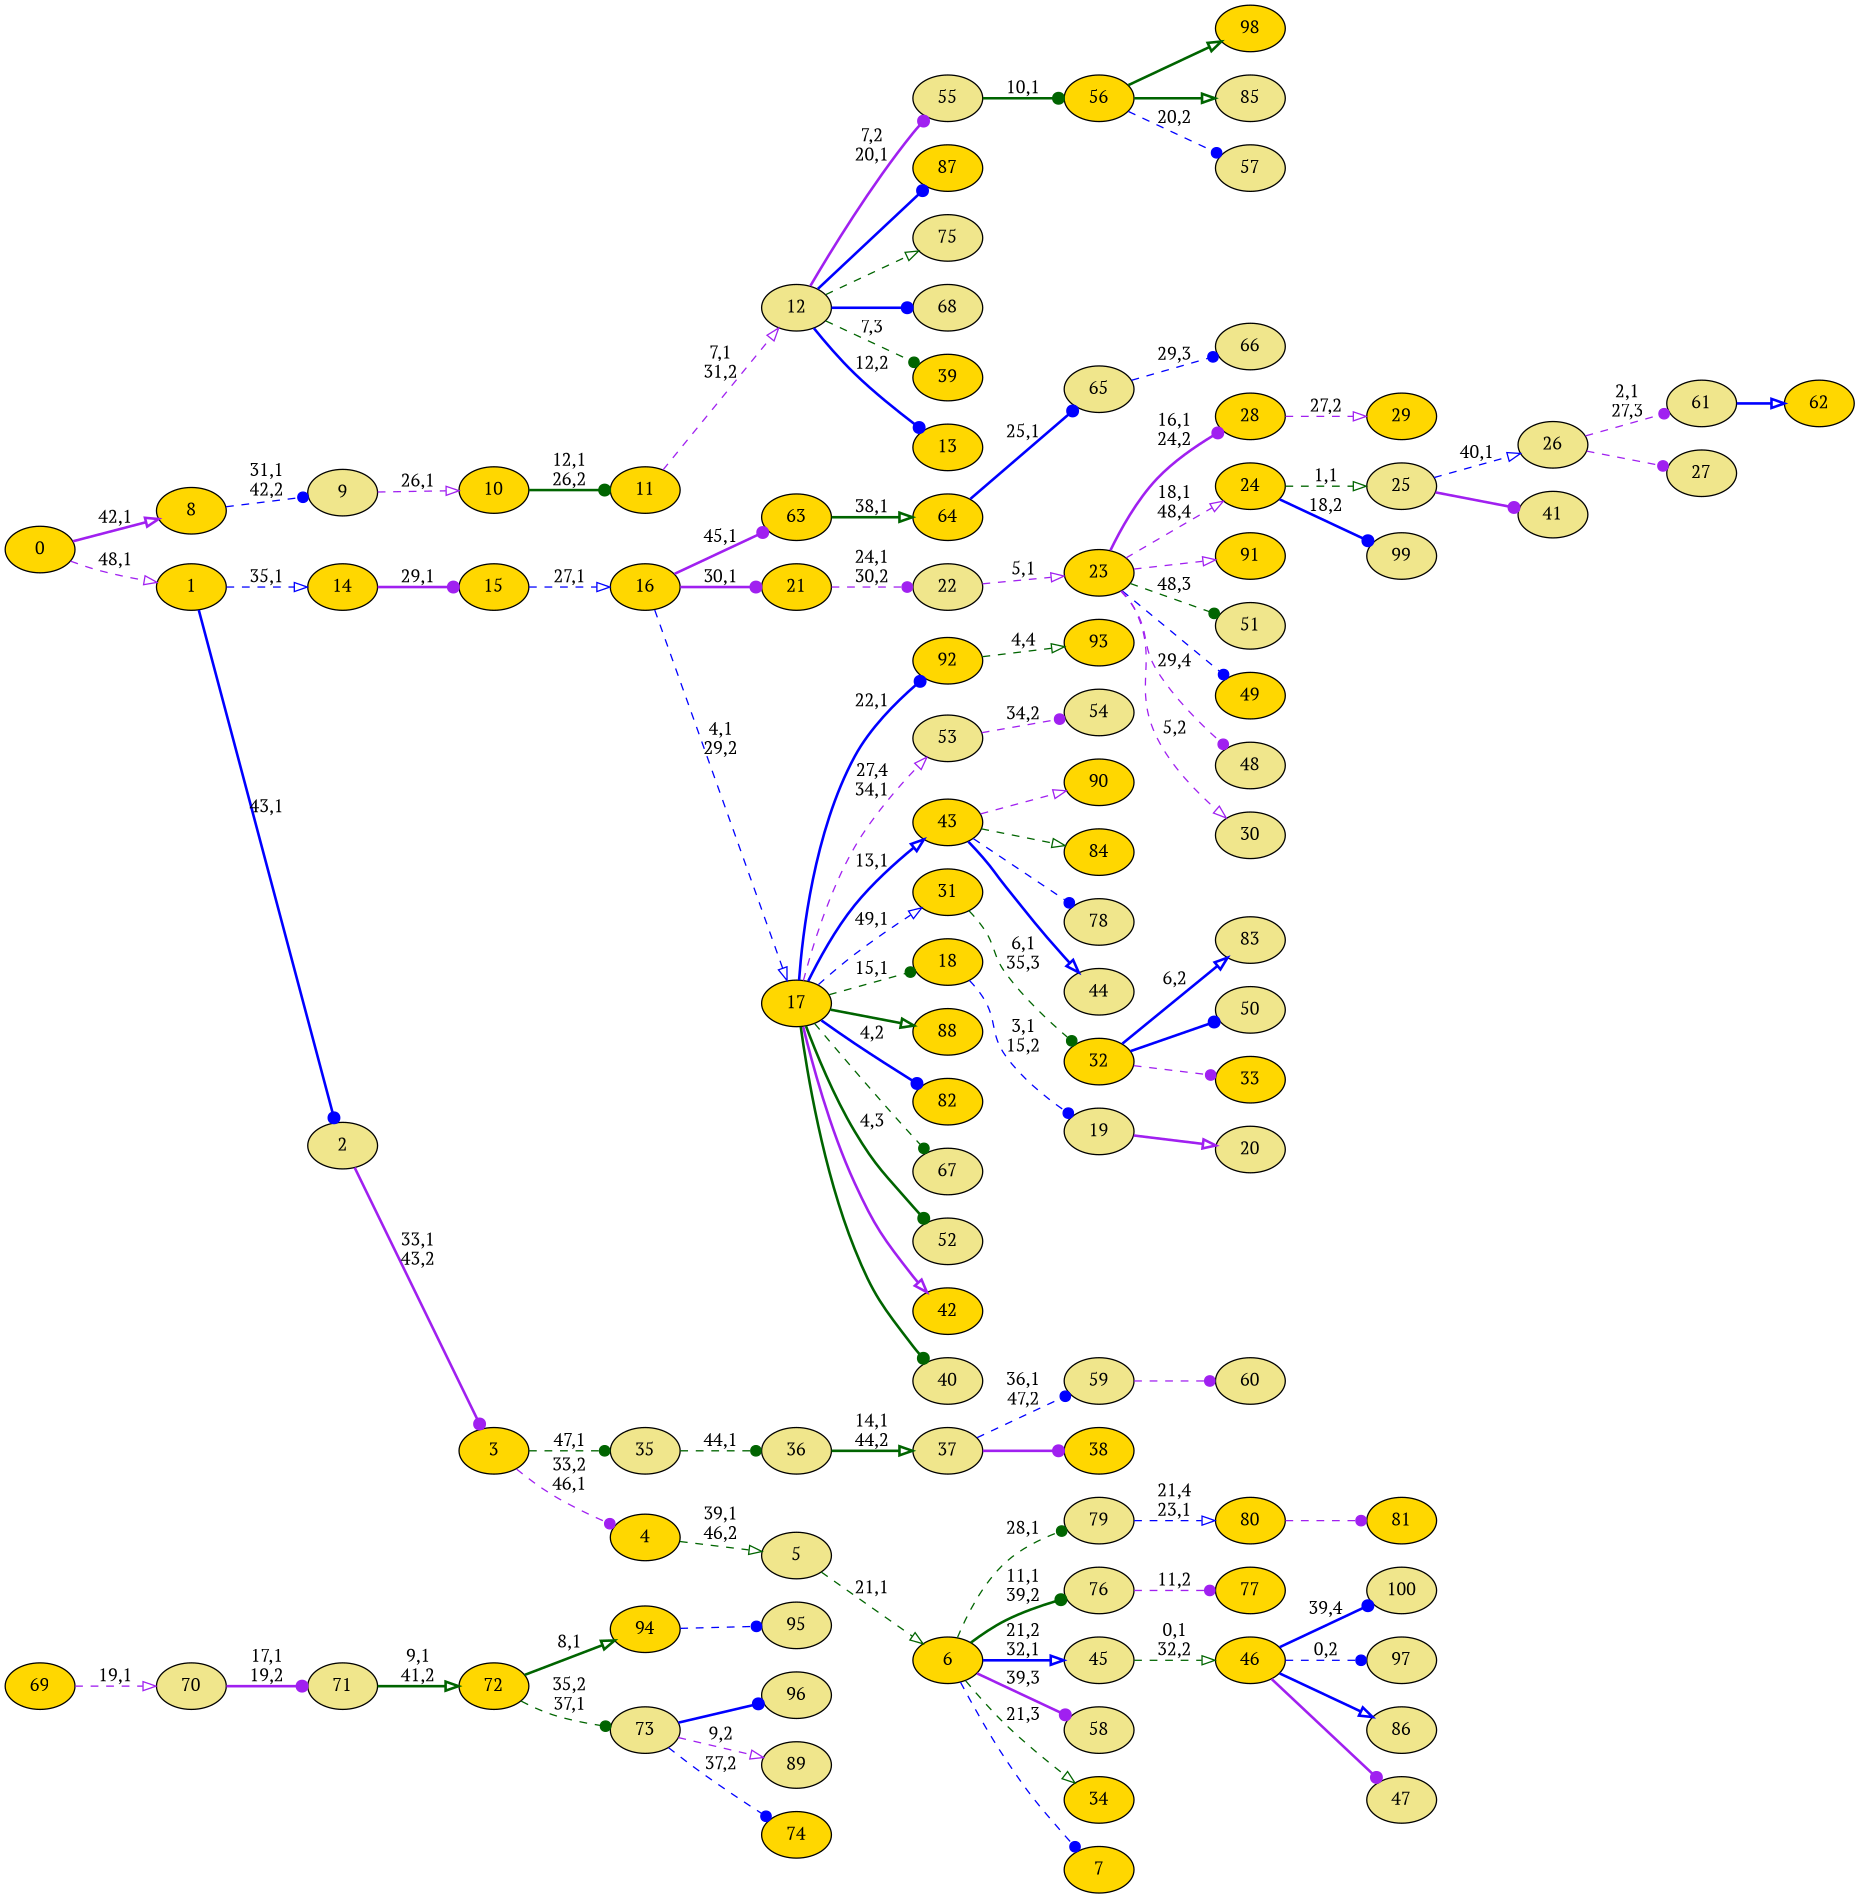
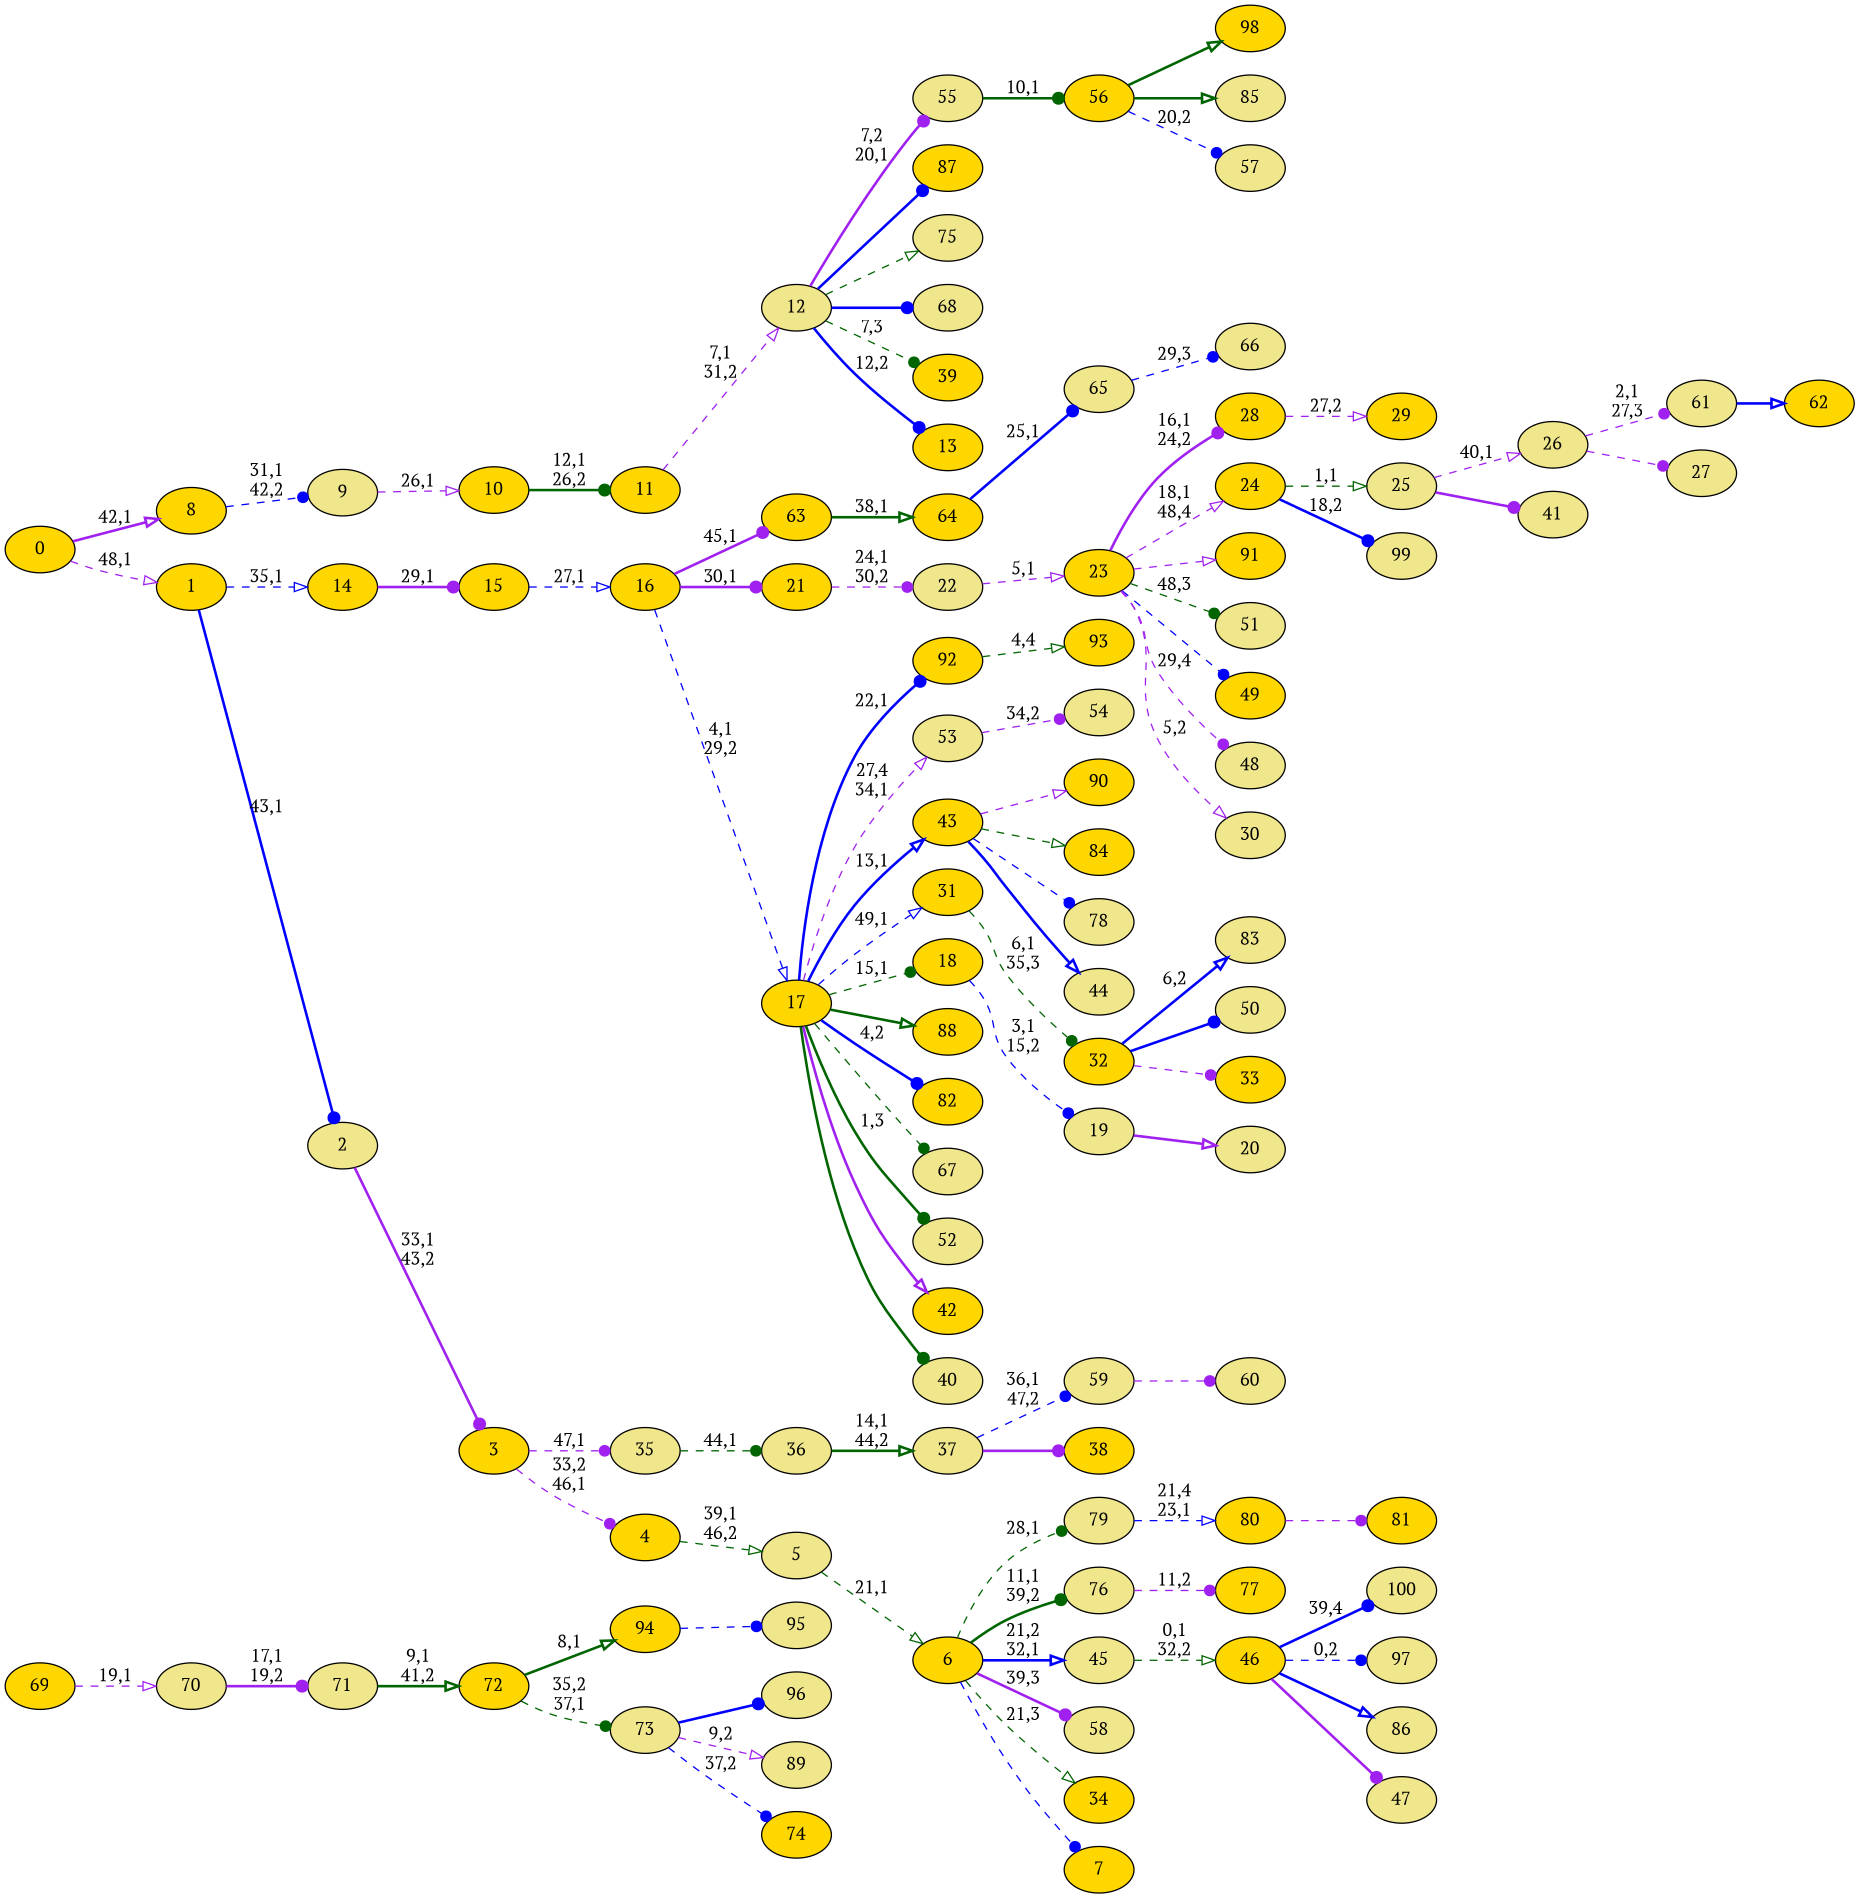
(1471, 467) -> (1471, 467)
(872, 1122) -> (872, 1122)
(564, 1451) -> (564, 1451)
